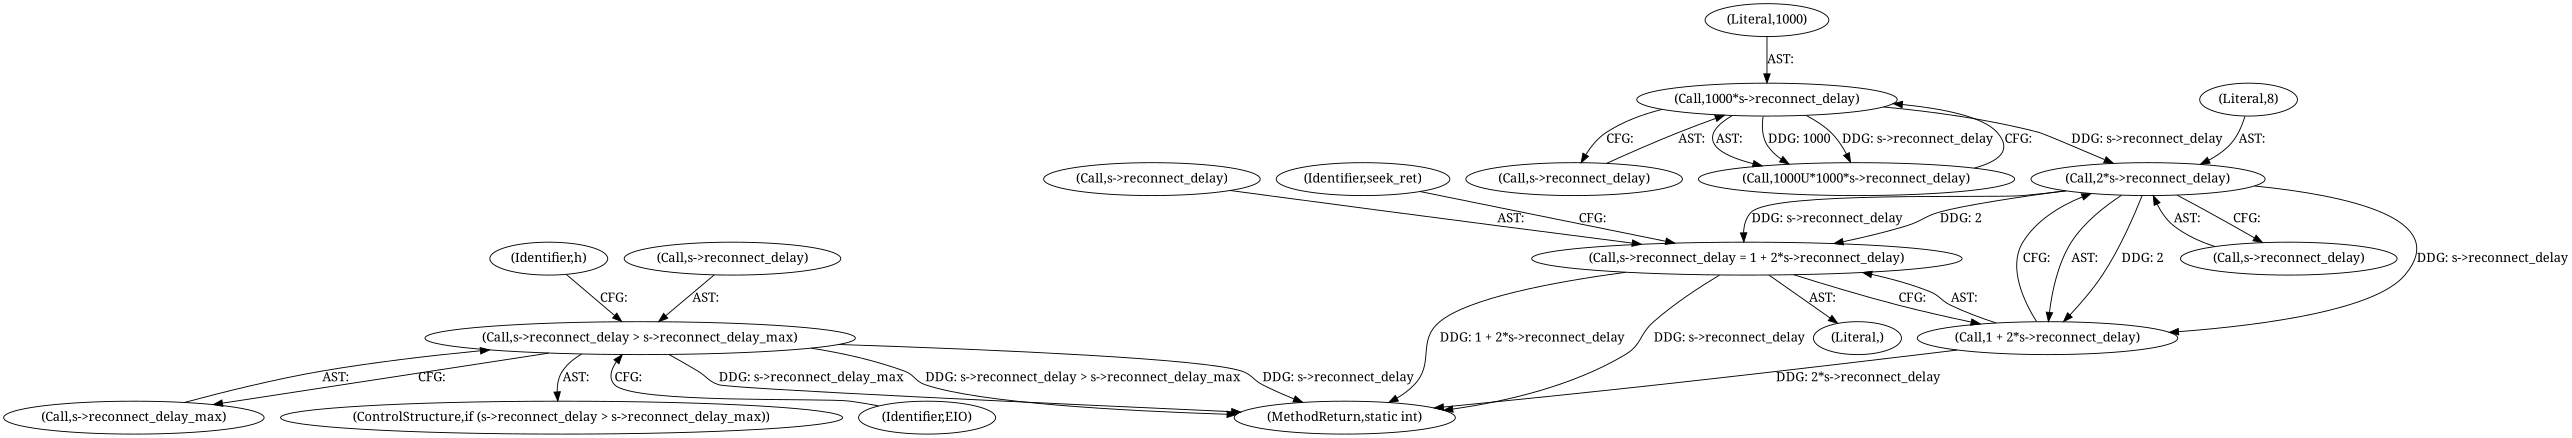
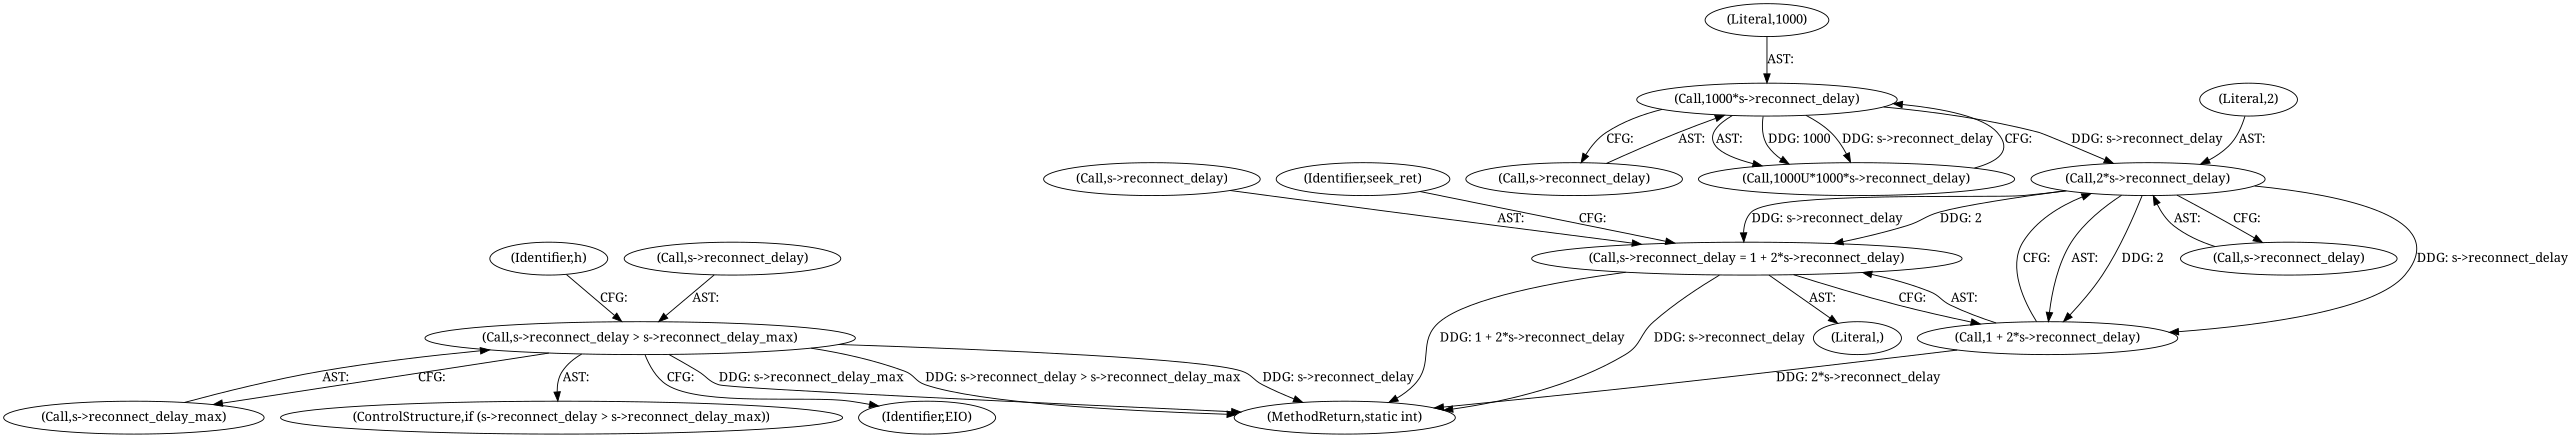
(2249, 100) -> (2249, 100)
(733, 399) -> (748, 399)
